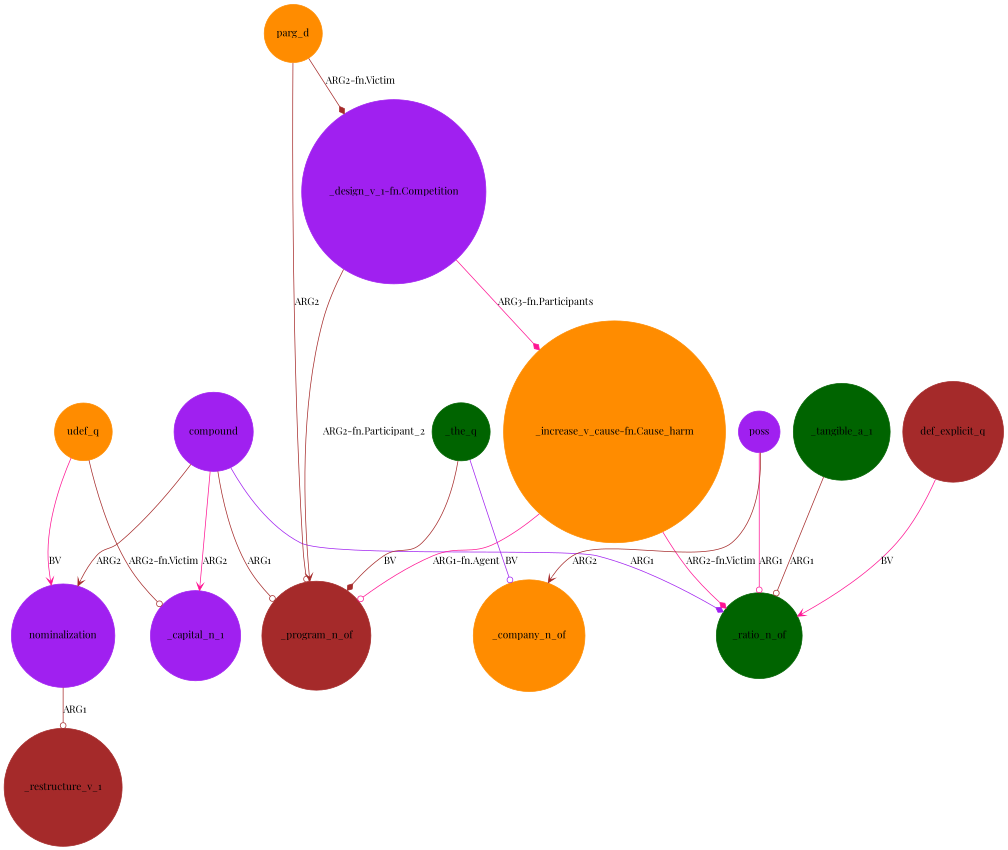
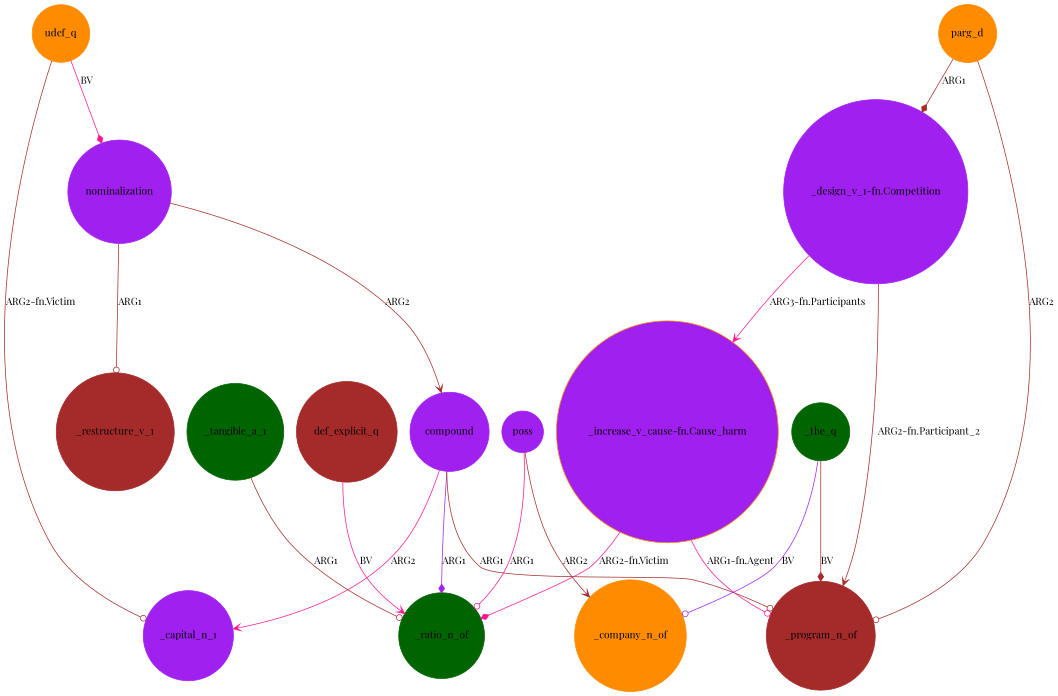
(361, 81) -> (954, 81)
(495, 302) -> (772, 295)
(615, 432) -> (667, 432)
(52, 517) -> (85, 98)
(138, 525) -> (328, 264)
